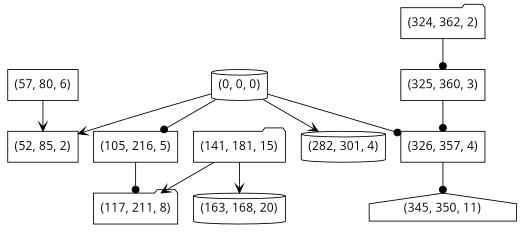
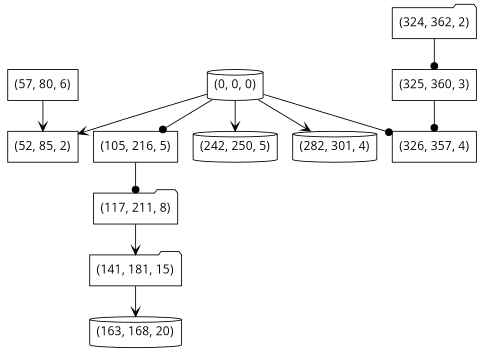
none -> (235, 147)
(191, 175) -> (136, 235)
(443, 209) -> none
